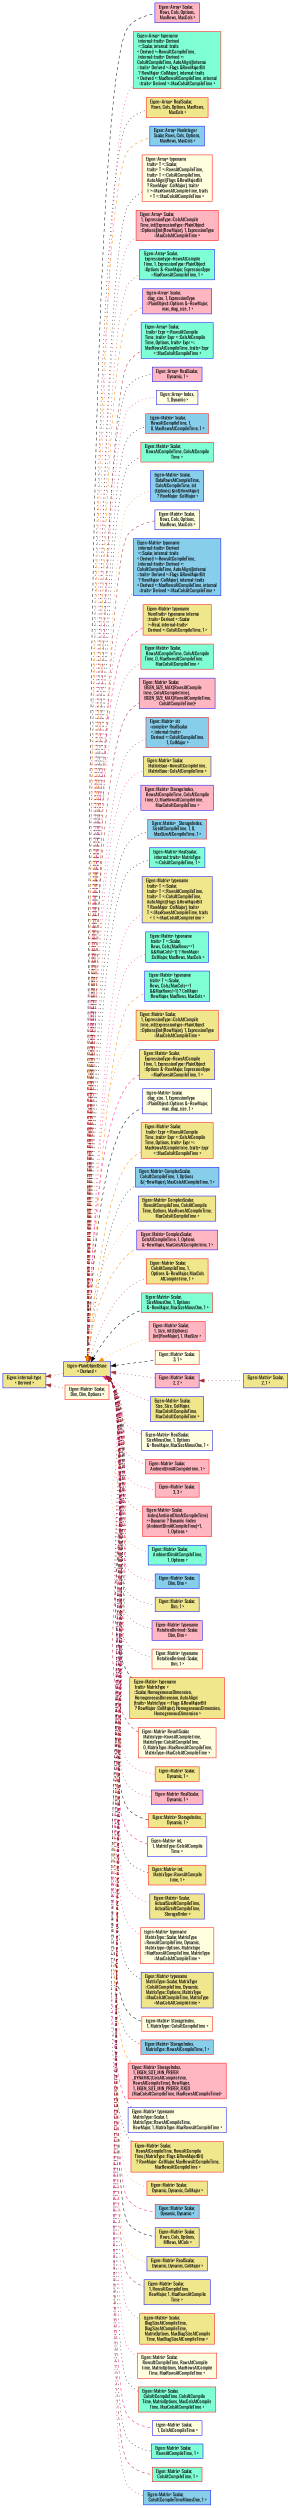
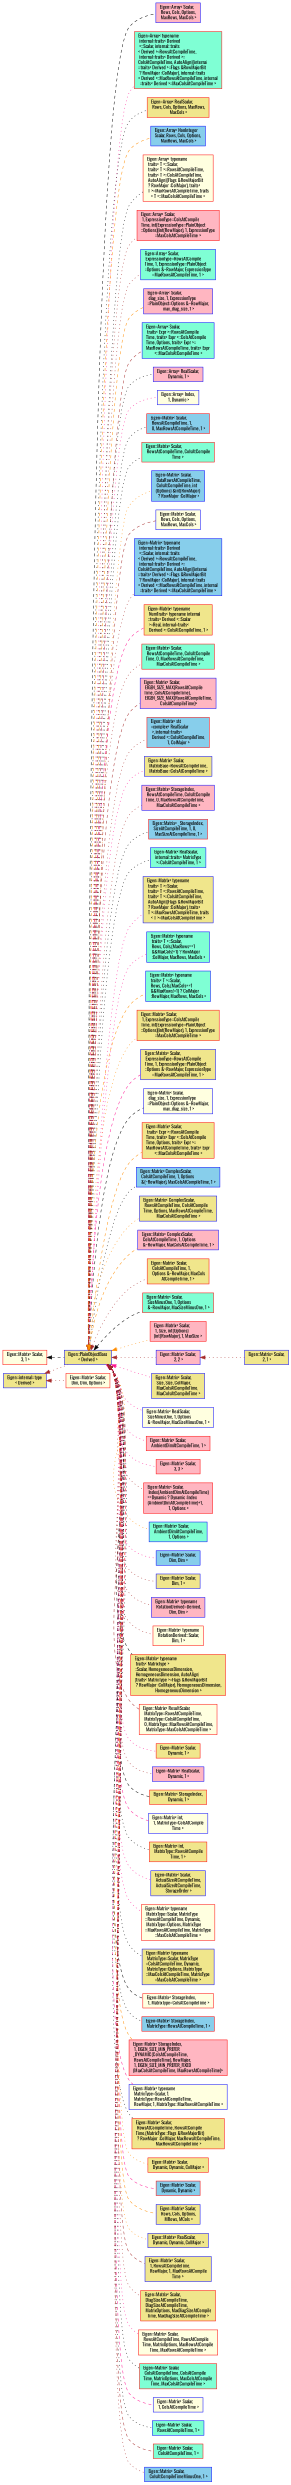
(135, 1363) -> (58, 1357)
(177, 1631) -> (178, 1607)
(118, 1817) -> (119, 1800)
